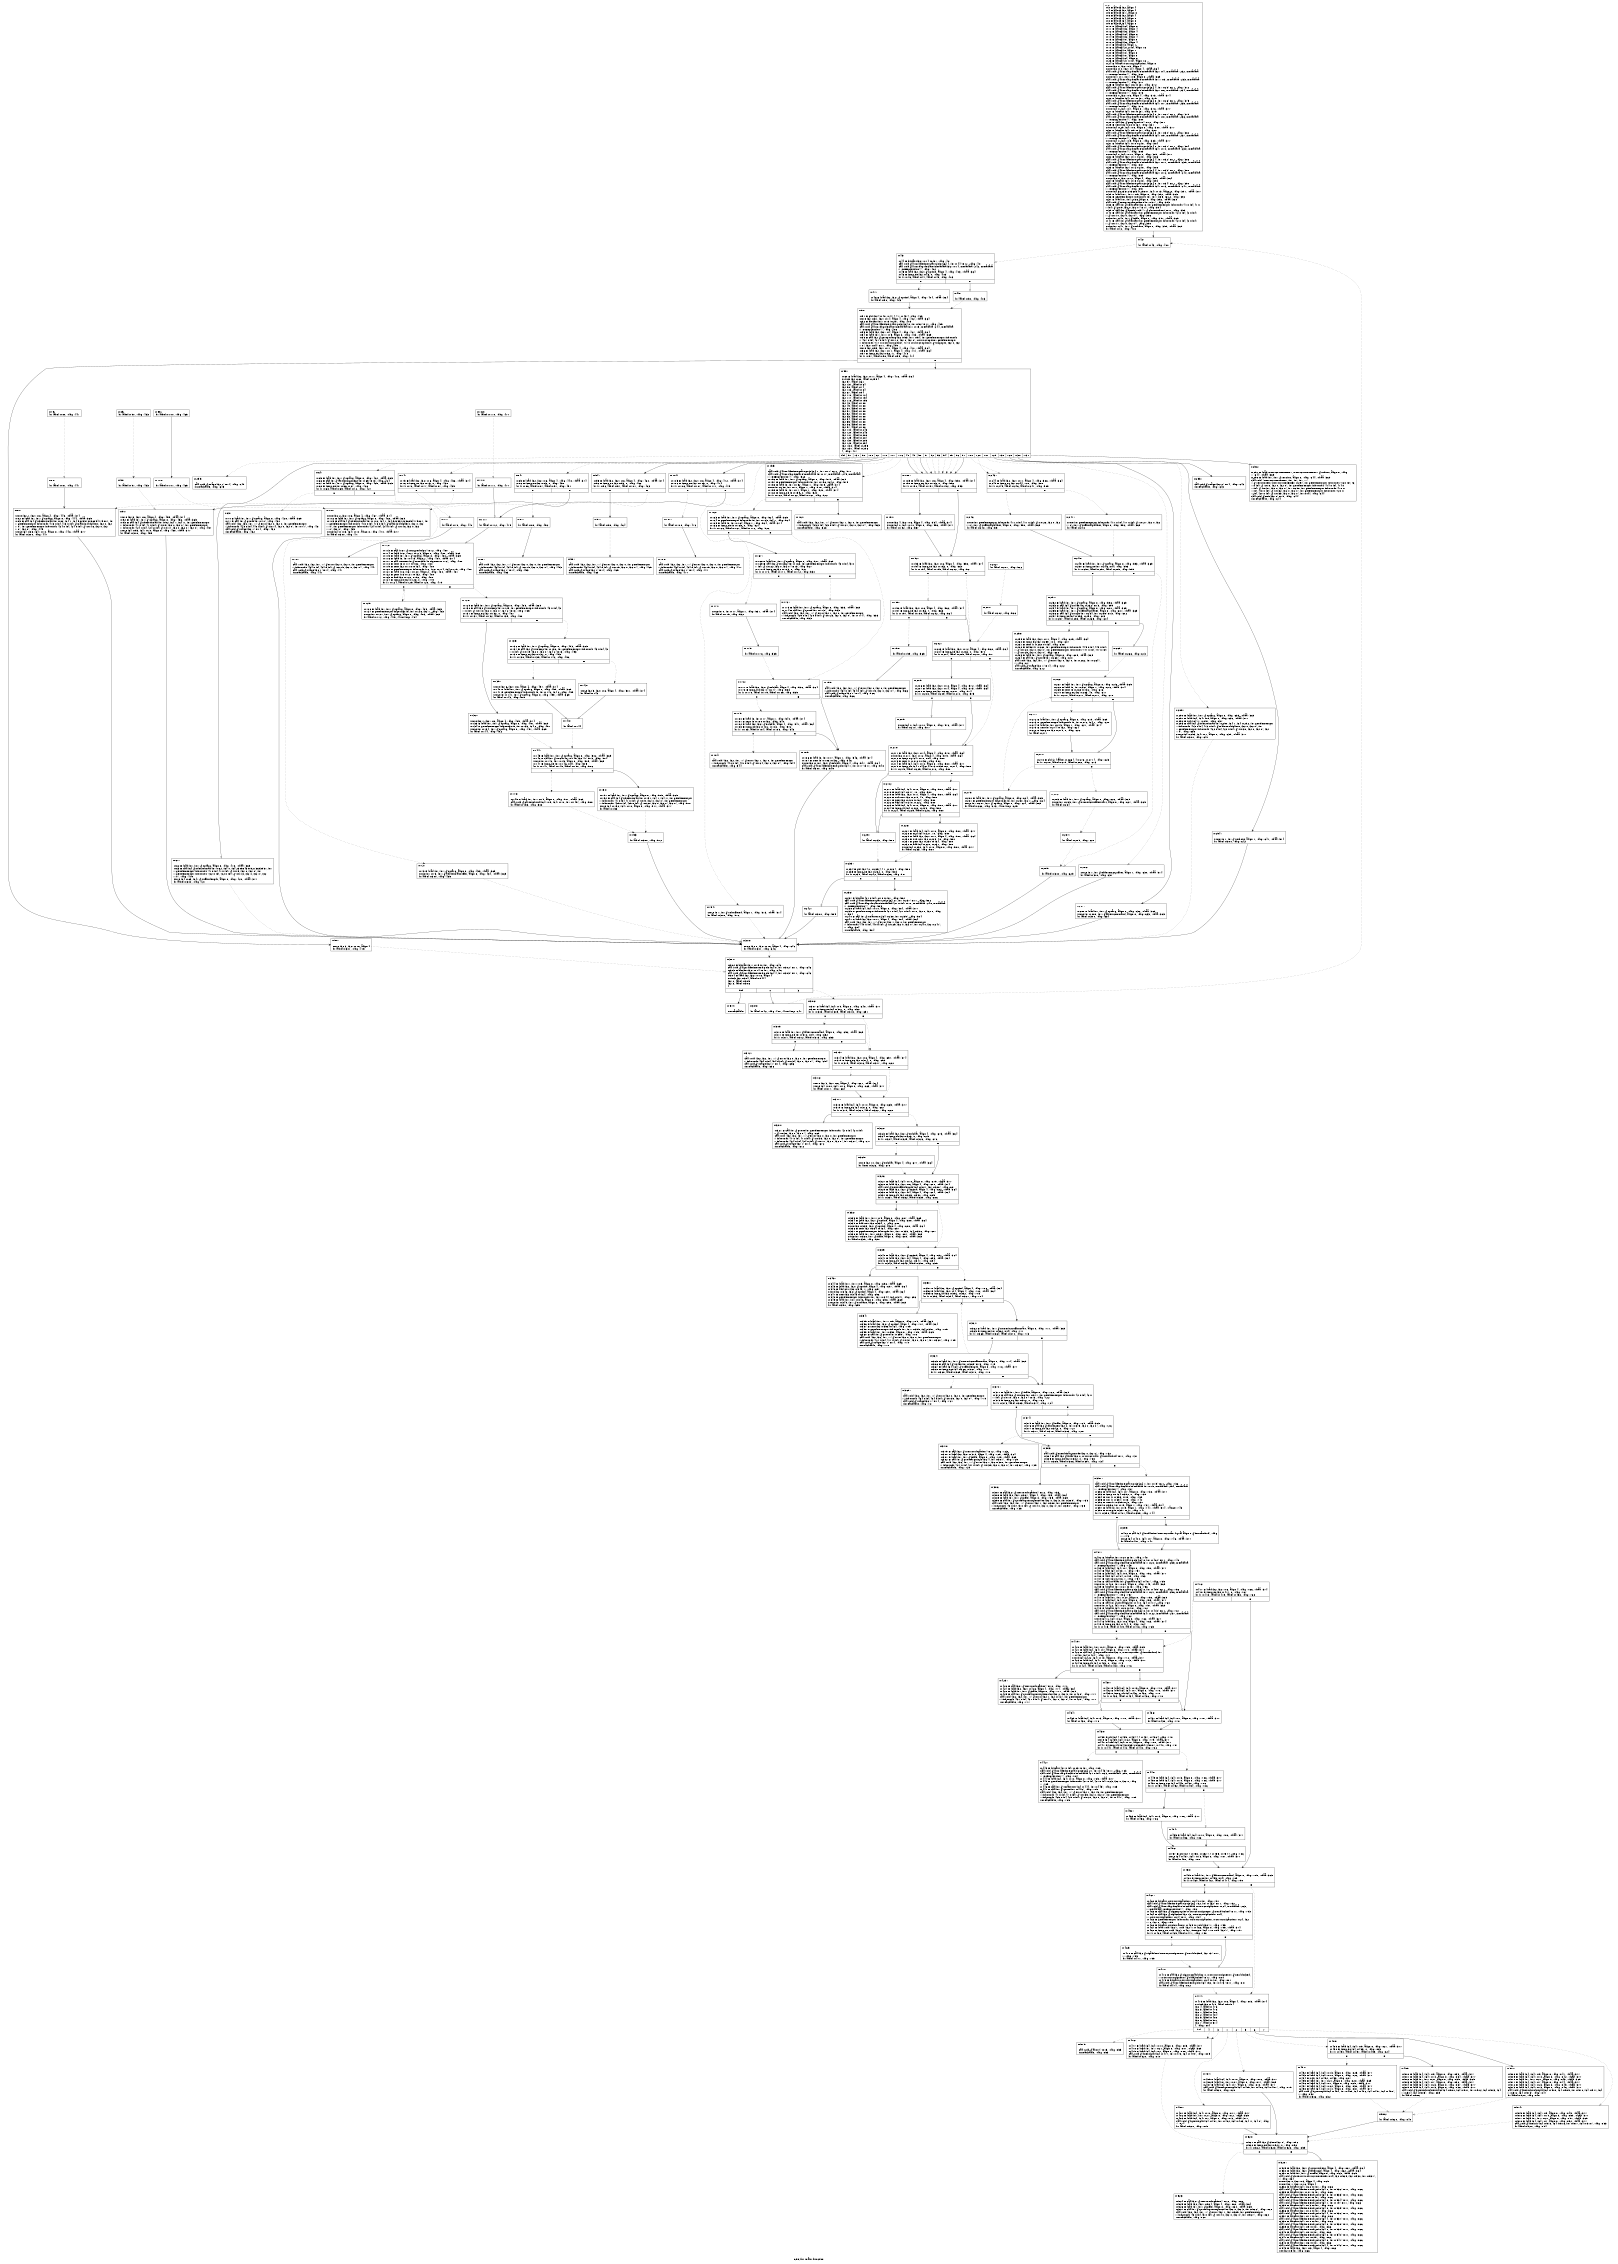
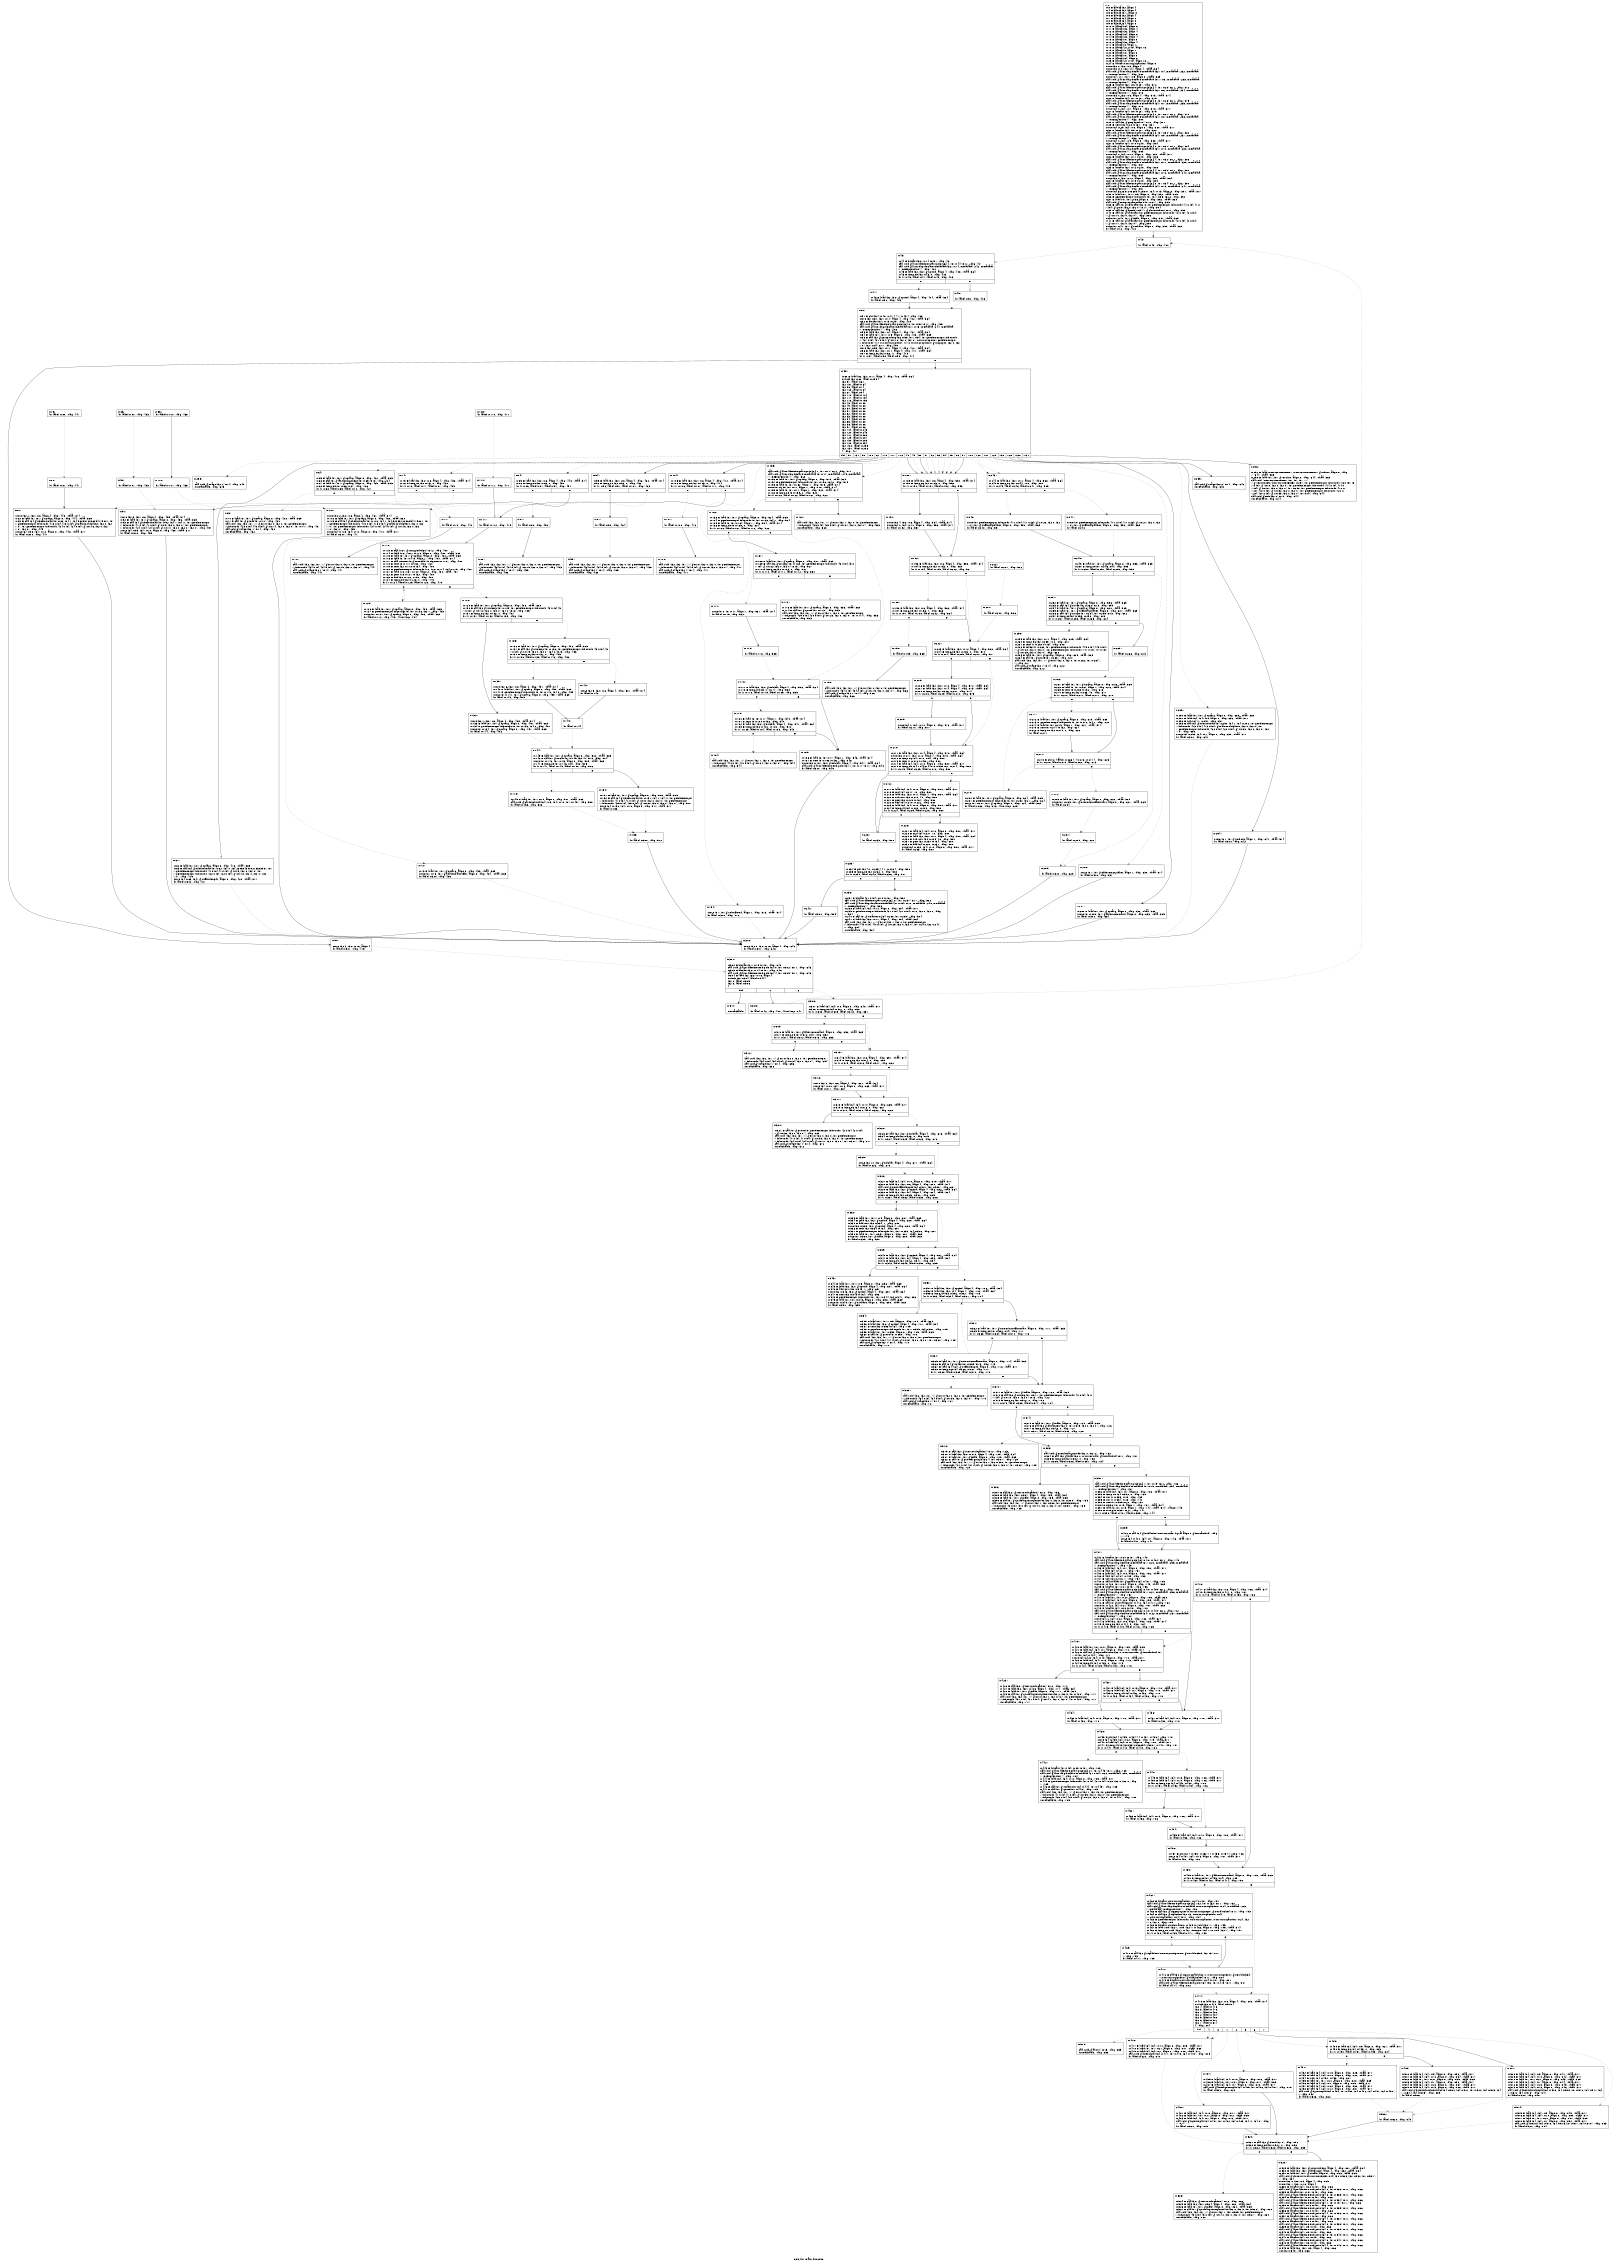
(938, 1160) -> (938, 1160)
(874, 1165) -> (874, 1165)
(1163, 1835) -> (1184, 1824)
(1205, 1889) -> none
